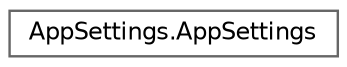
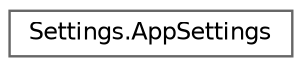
(174, 34) -> (151, 34)
